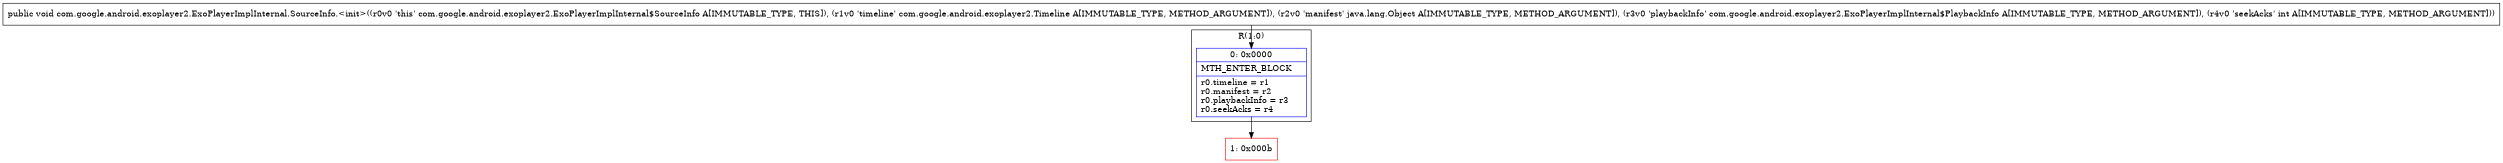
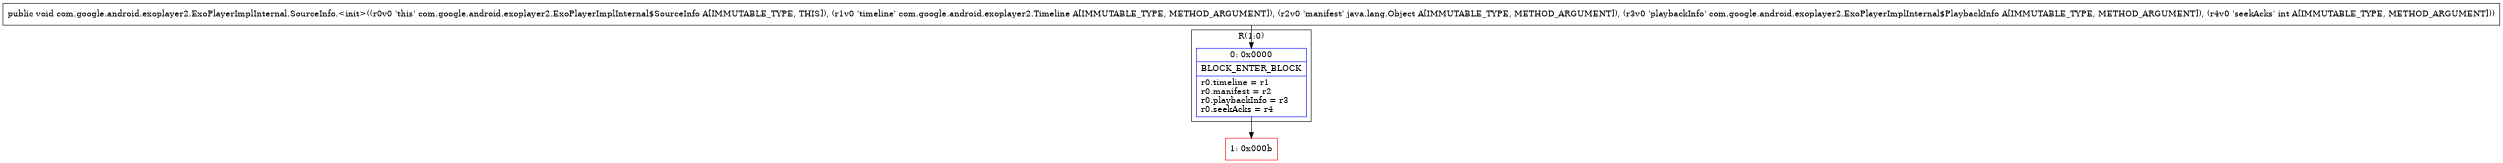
(1247, 69) -> (1251, 69)
